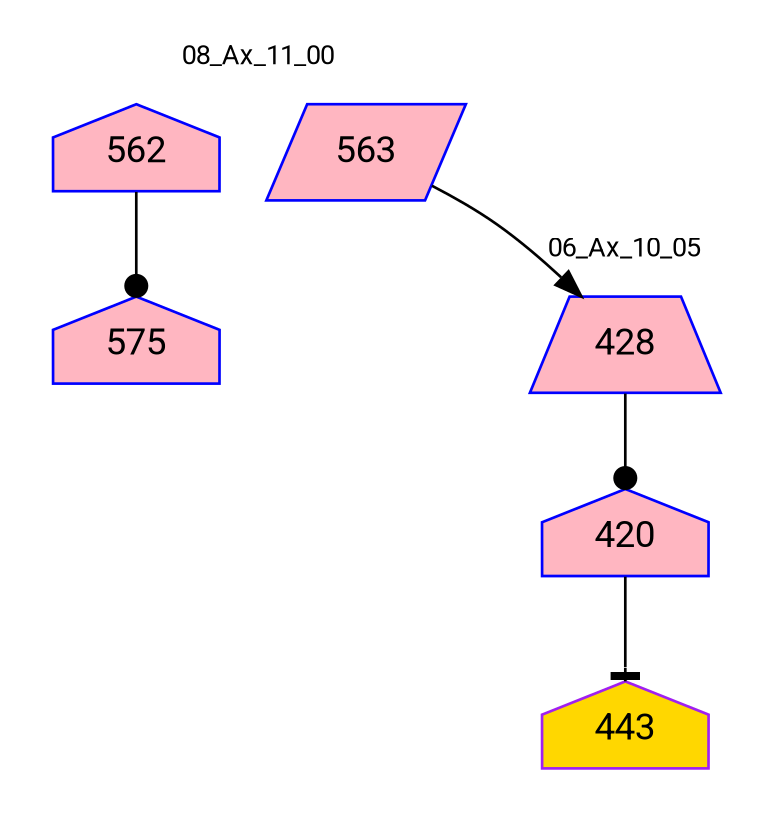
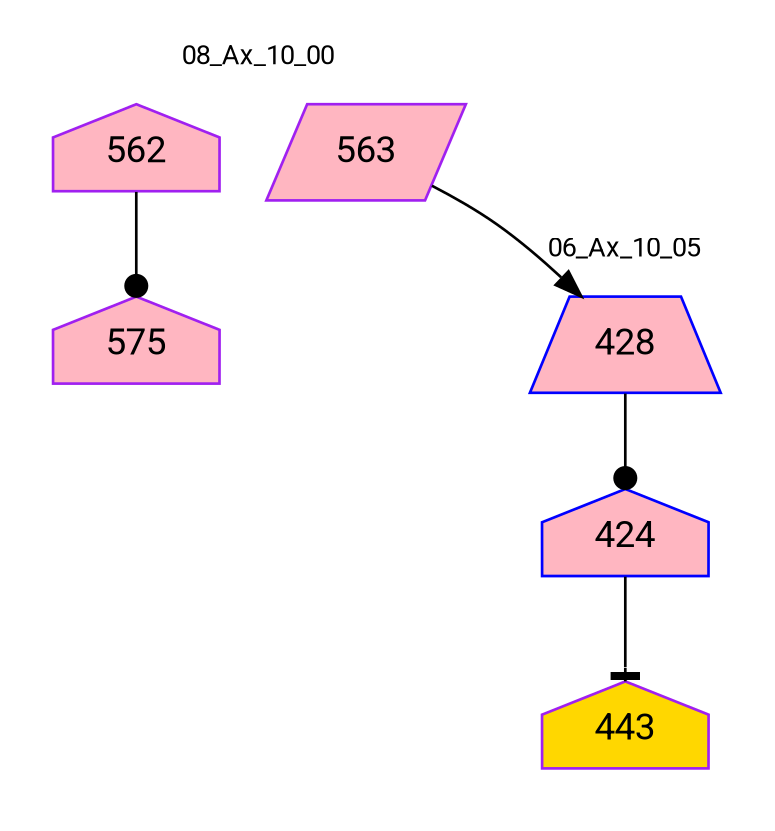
(259, 57) -> (259, 57)
(136, 152) -> (136, 152)
(366, 152) -> (366, 152)
(136, 345) -> (136, 345)
(625, 537) -> (625, 537)
